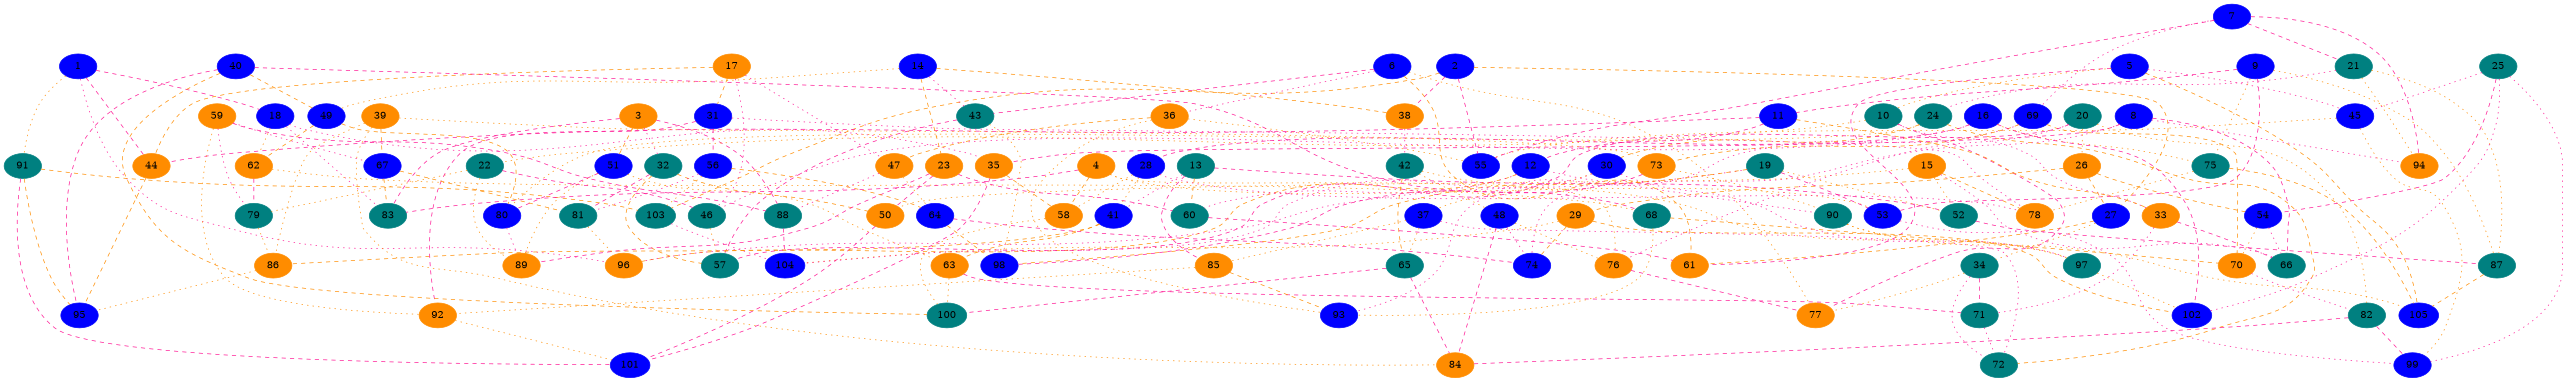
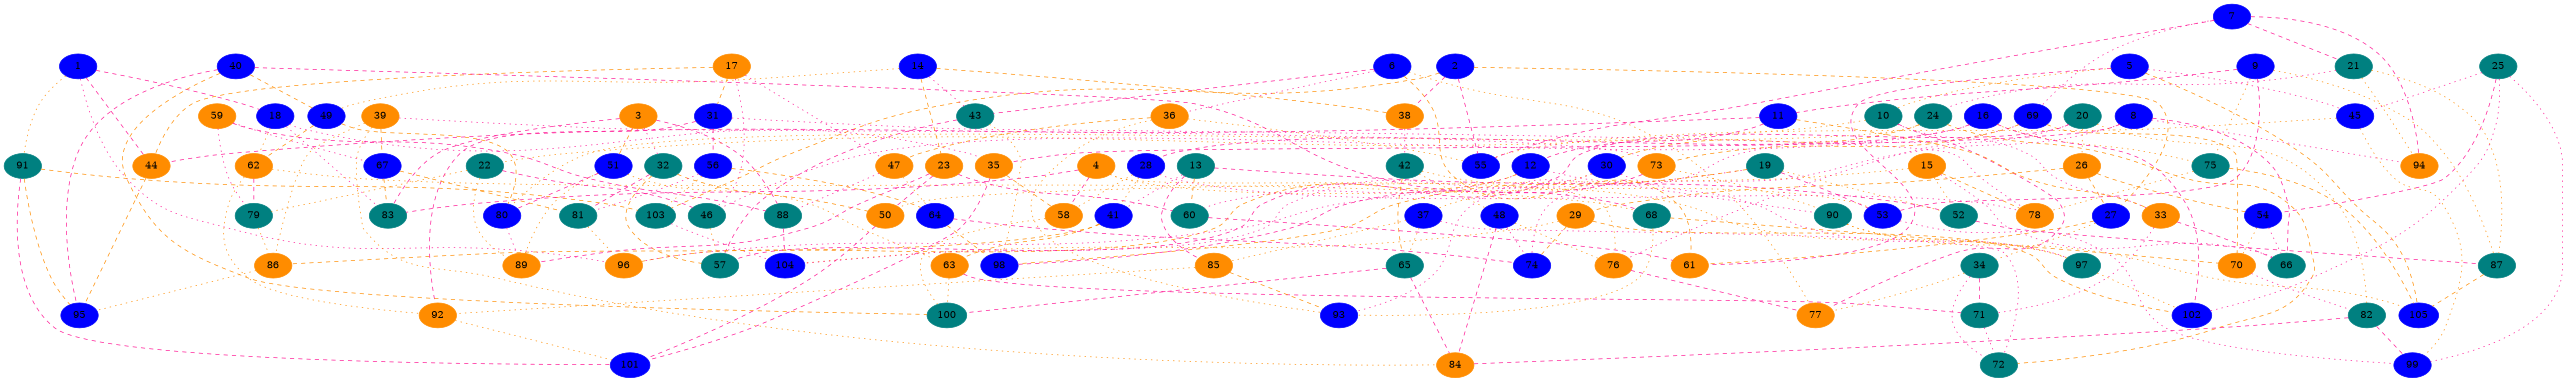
(1021, 132) -> (1021, 132)
(1080, 191) -> (1080, 191)
(244, 289) -> (276, 291)
